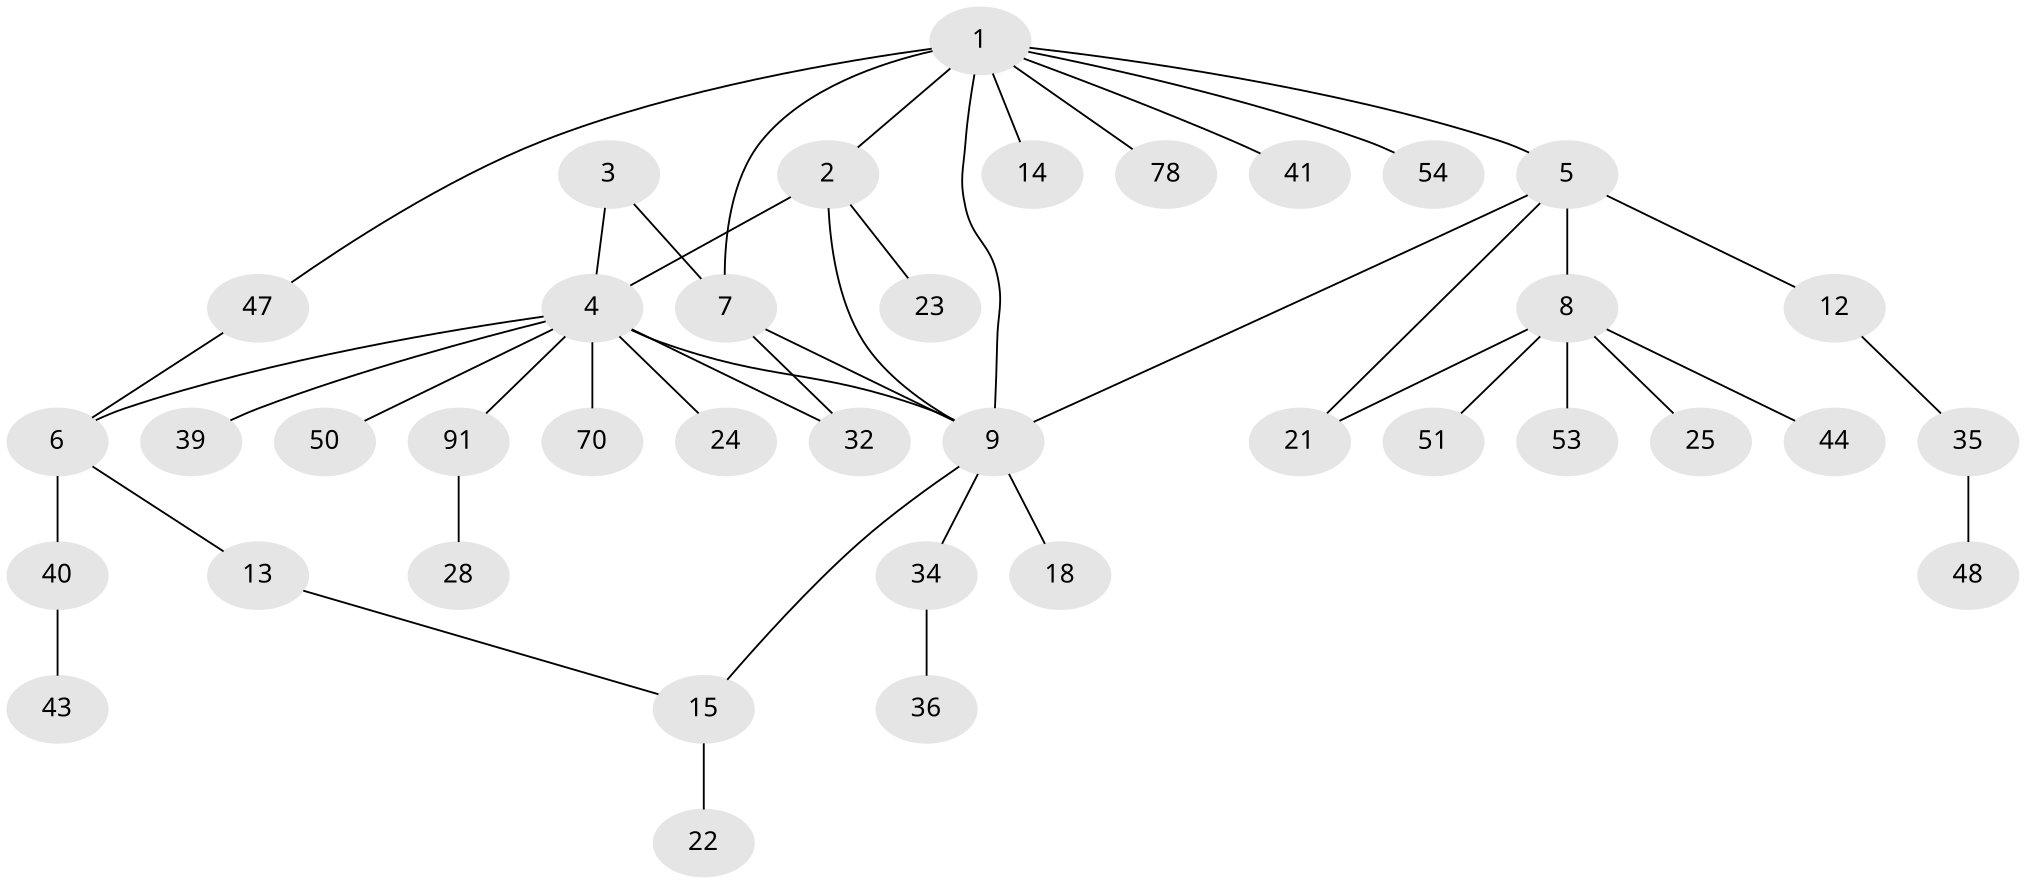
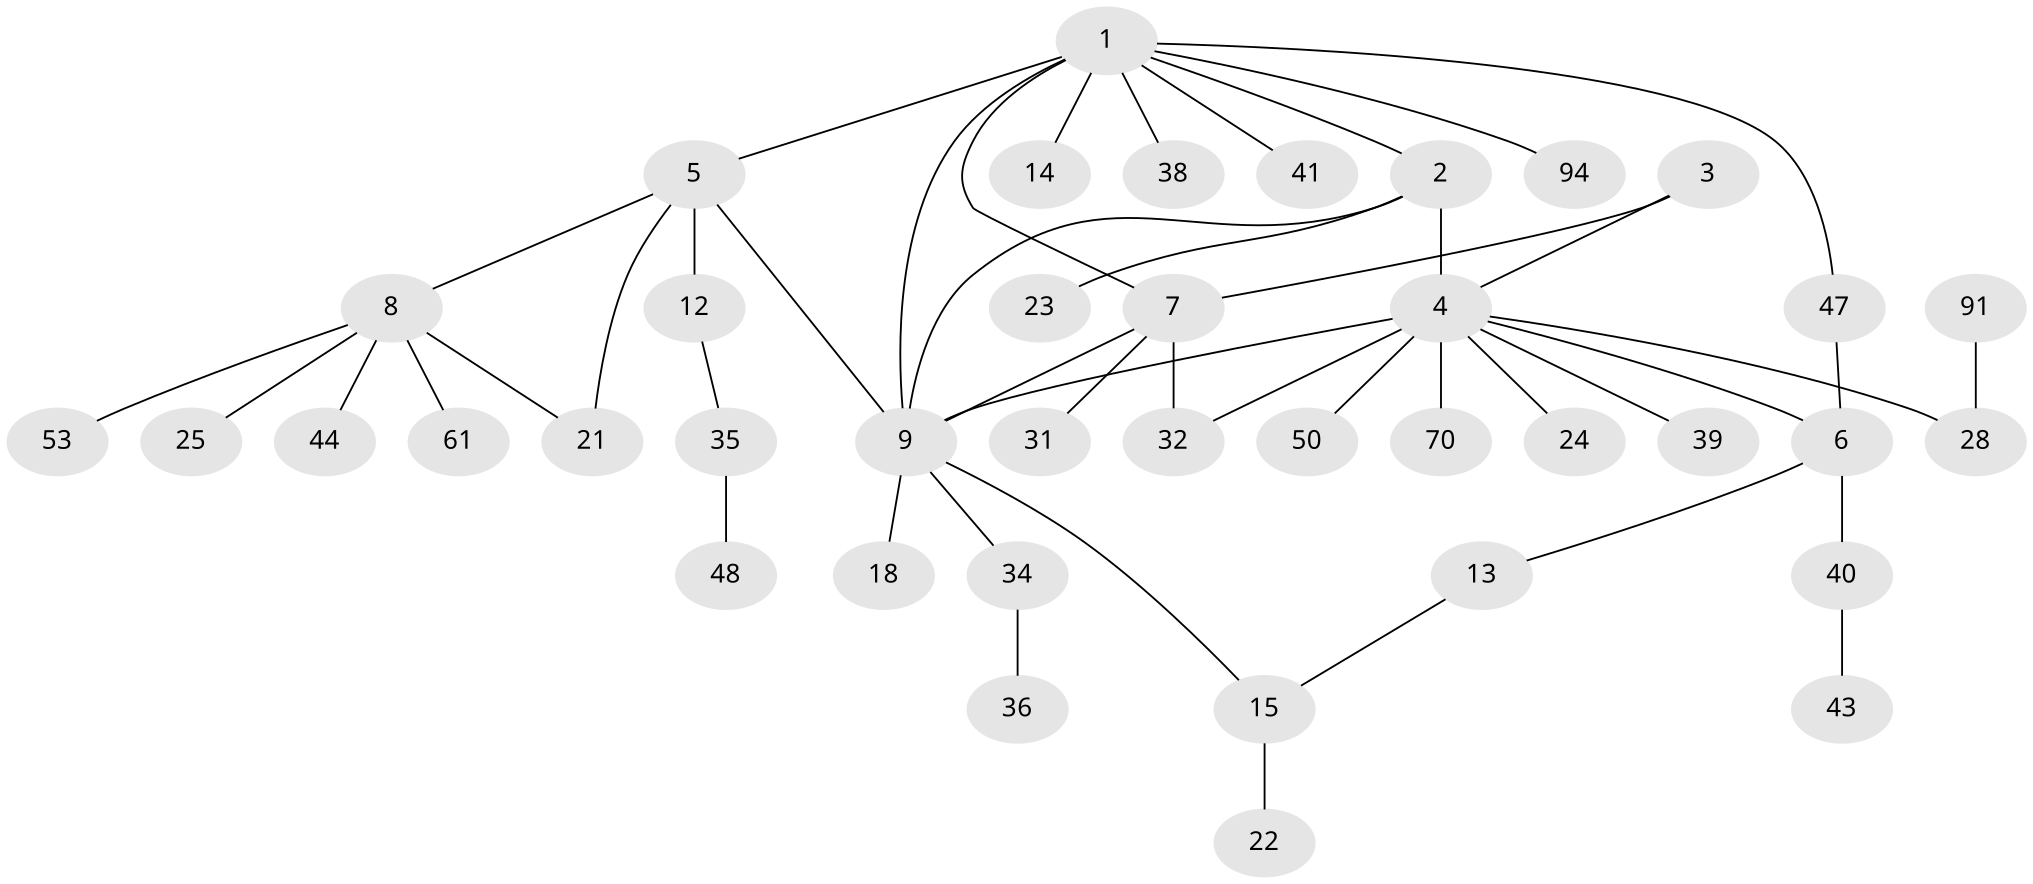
(1166, 175) -> (1174, 175)
(1434, 175) -> (1575, 175)
(526, 375) -> (1716, 357)
none -> (1040, 442)
(1434, 442) -> (459, 442)
